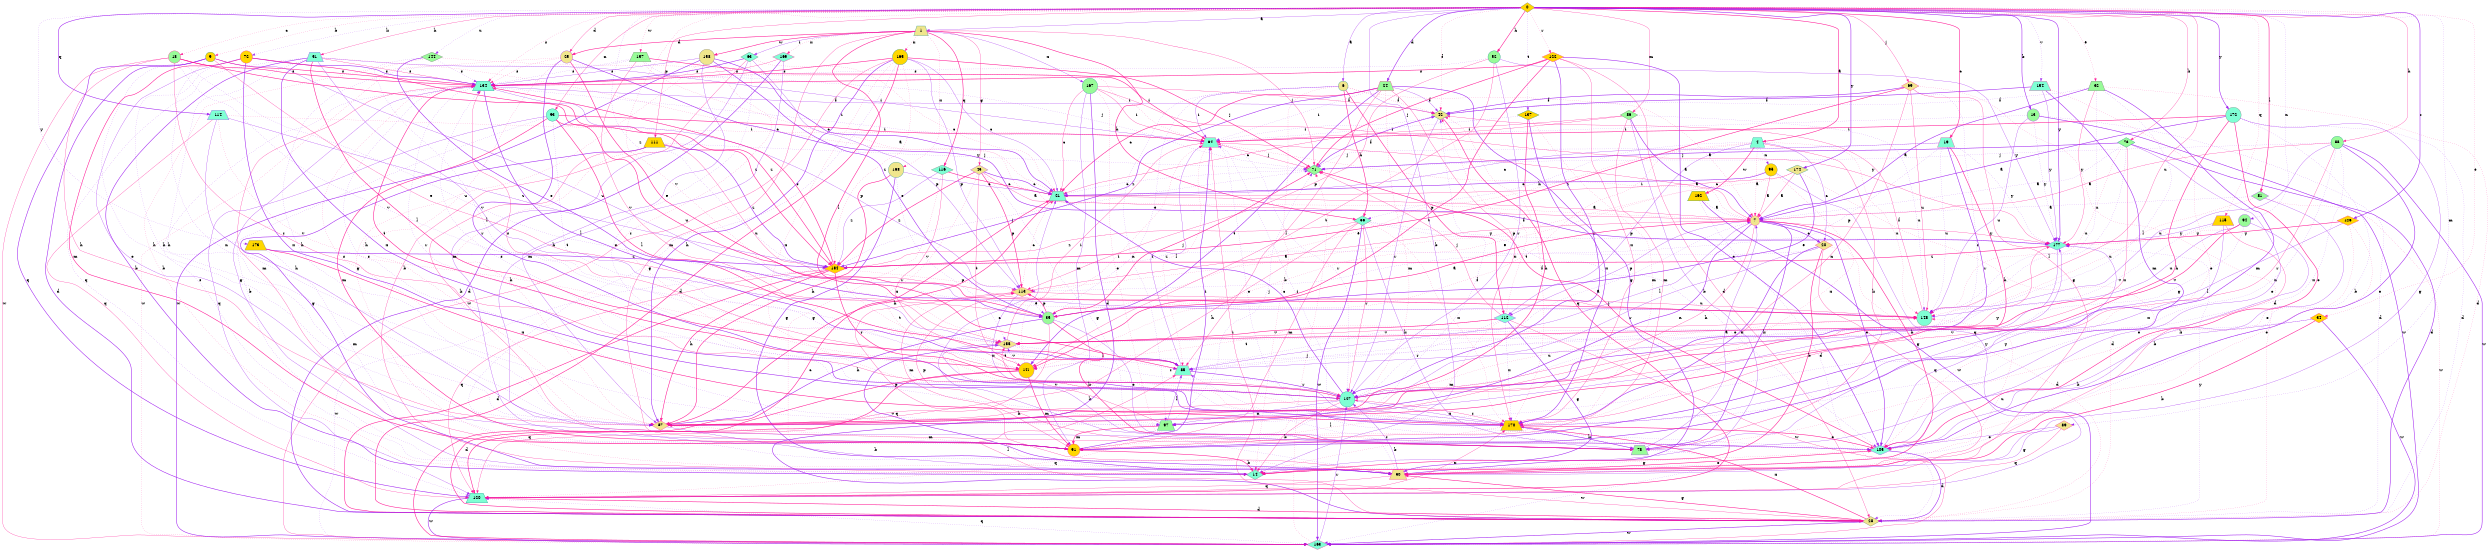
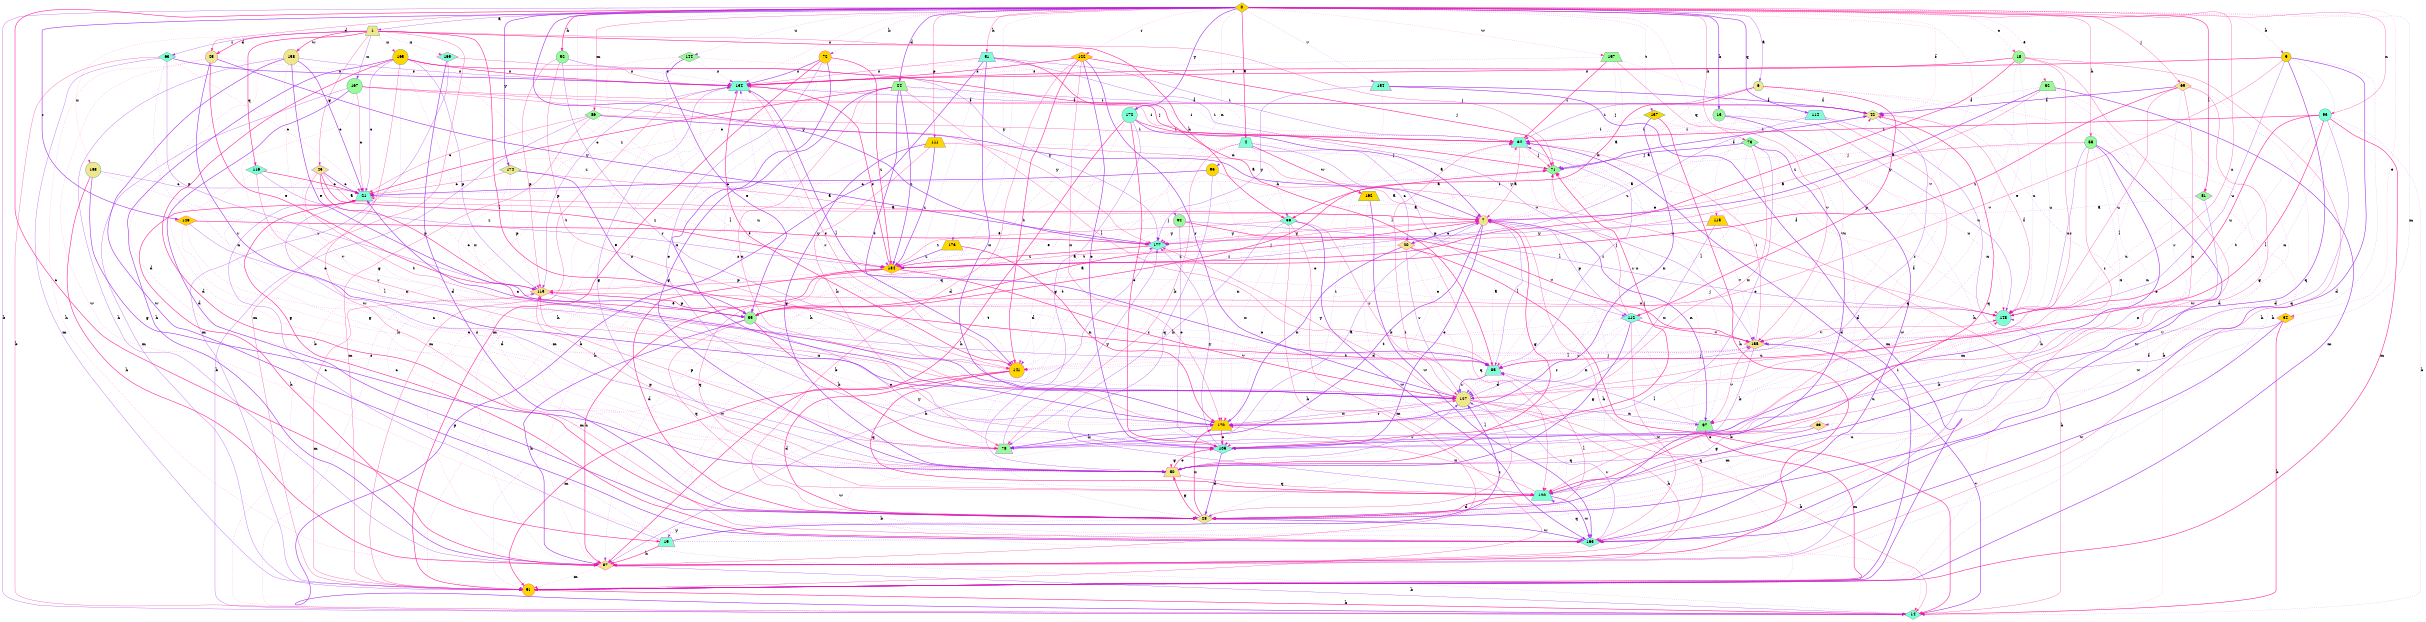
(358, 269) -> (151, 269)
(2179, 292) -> (1063, 292)
(1347, 399) -> (1463, 399)
(2199, 472) -> (958, 522)
